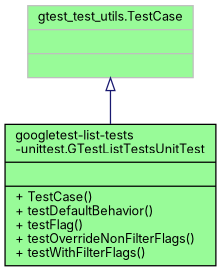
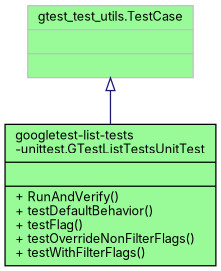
(54, 198) -> (68, 198)
